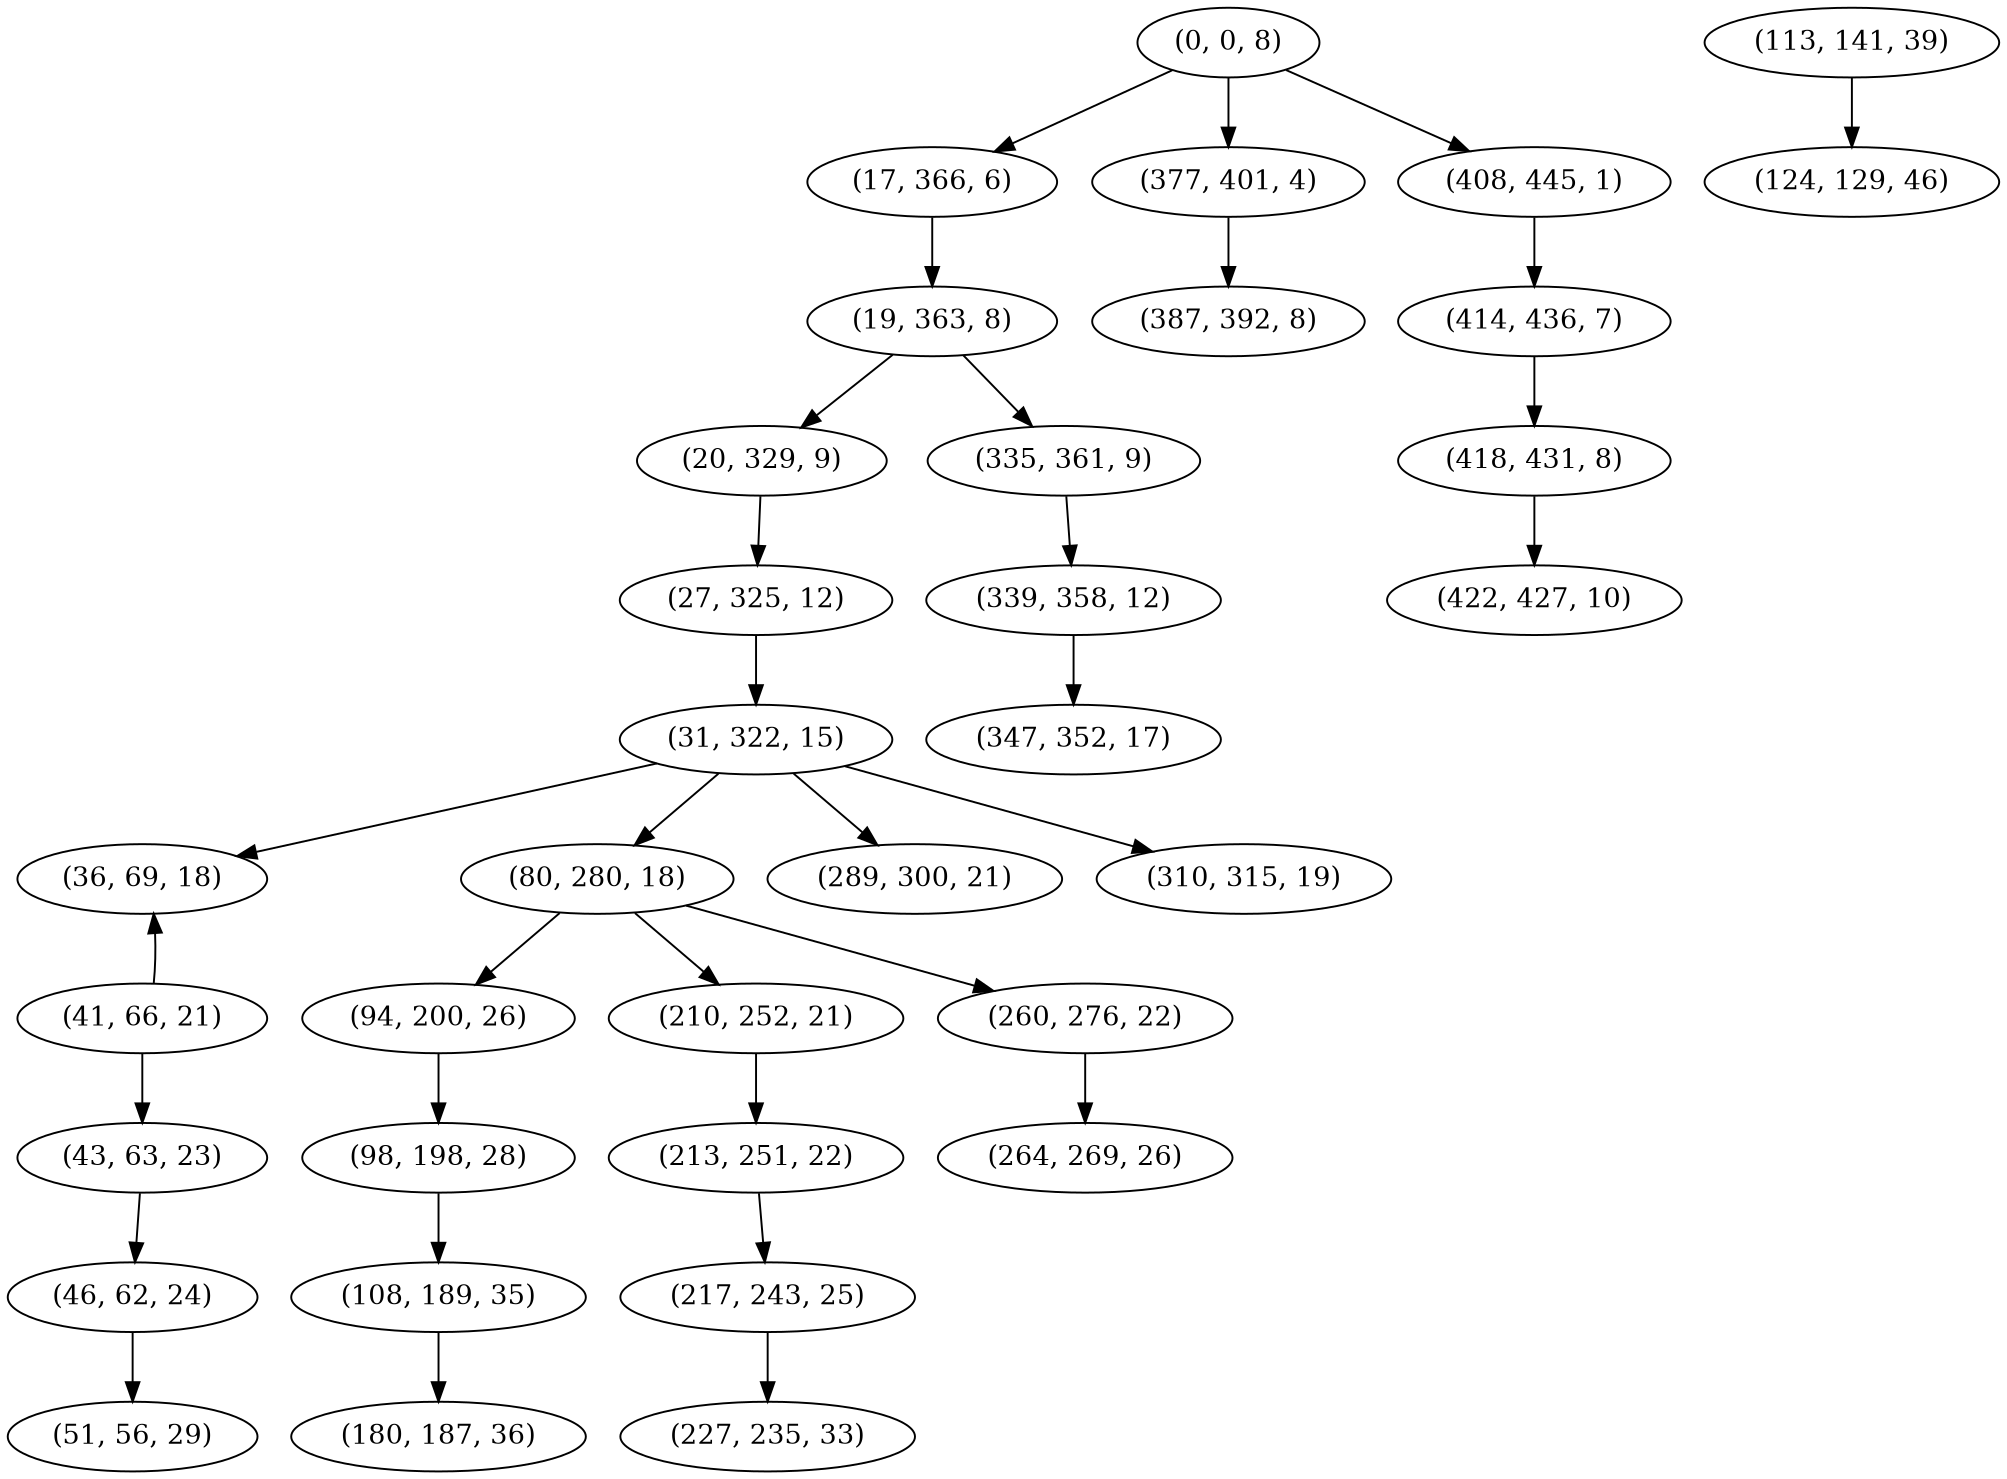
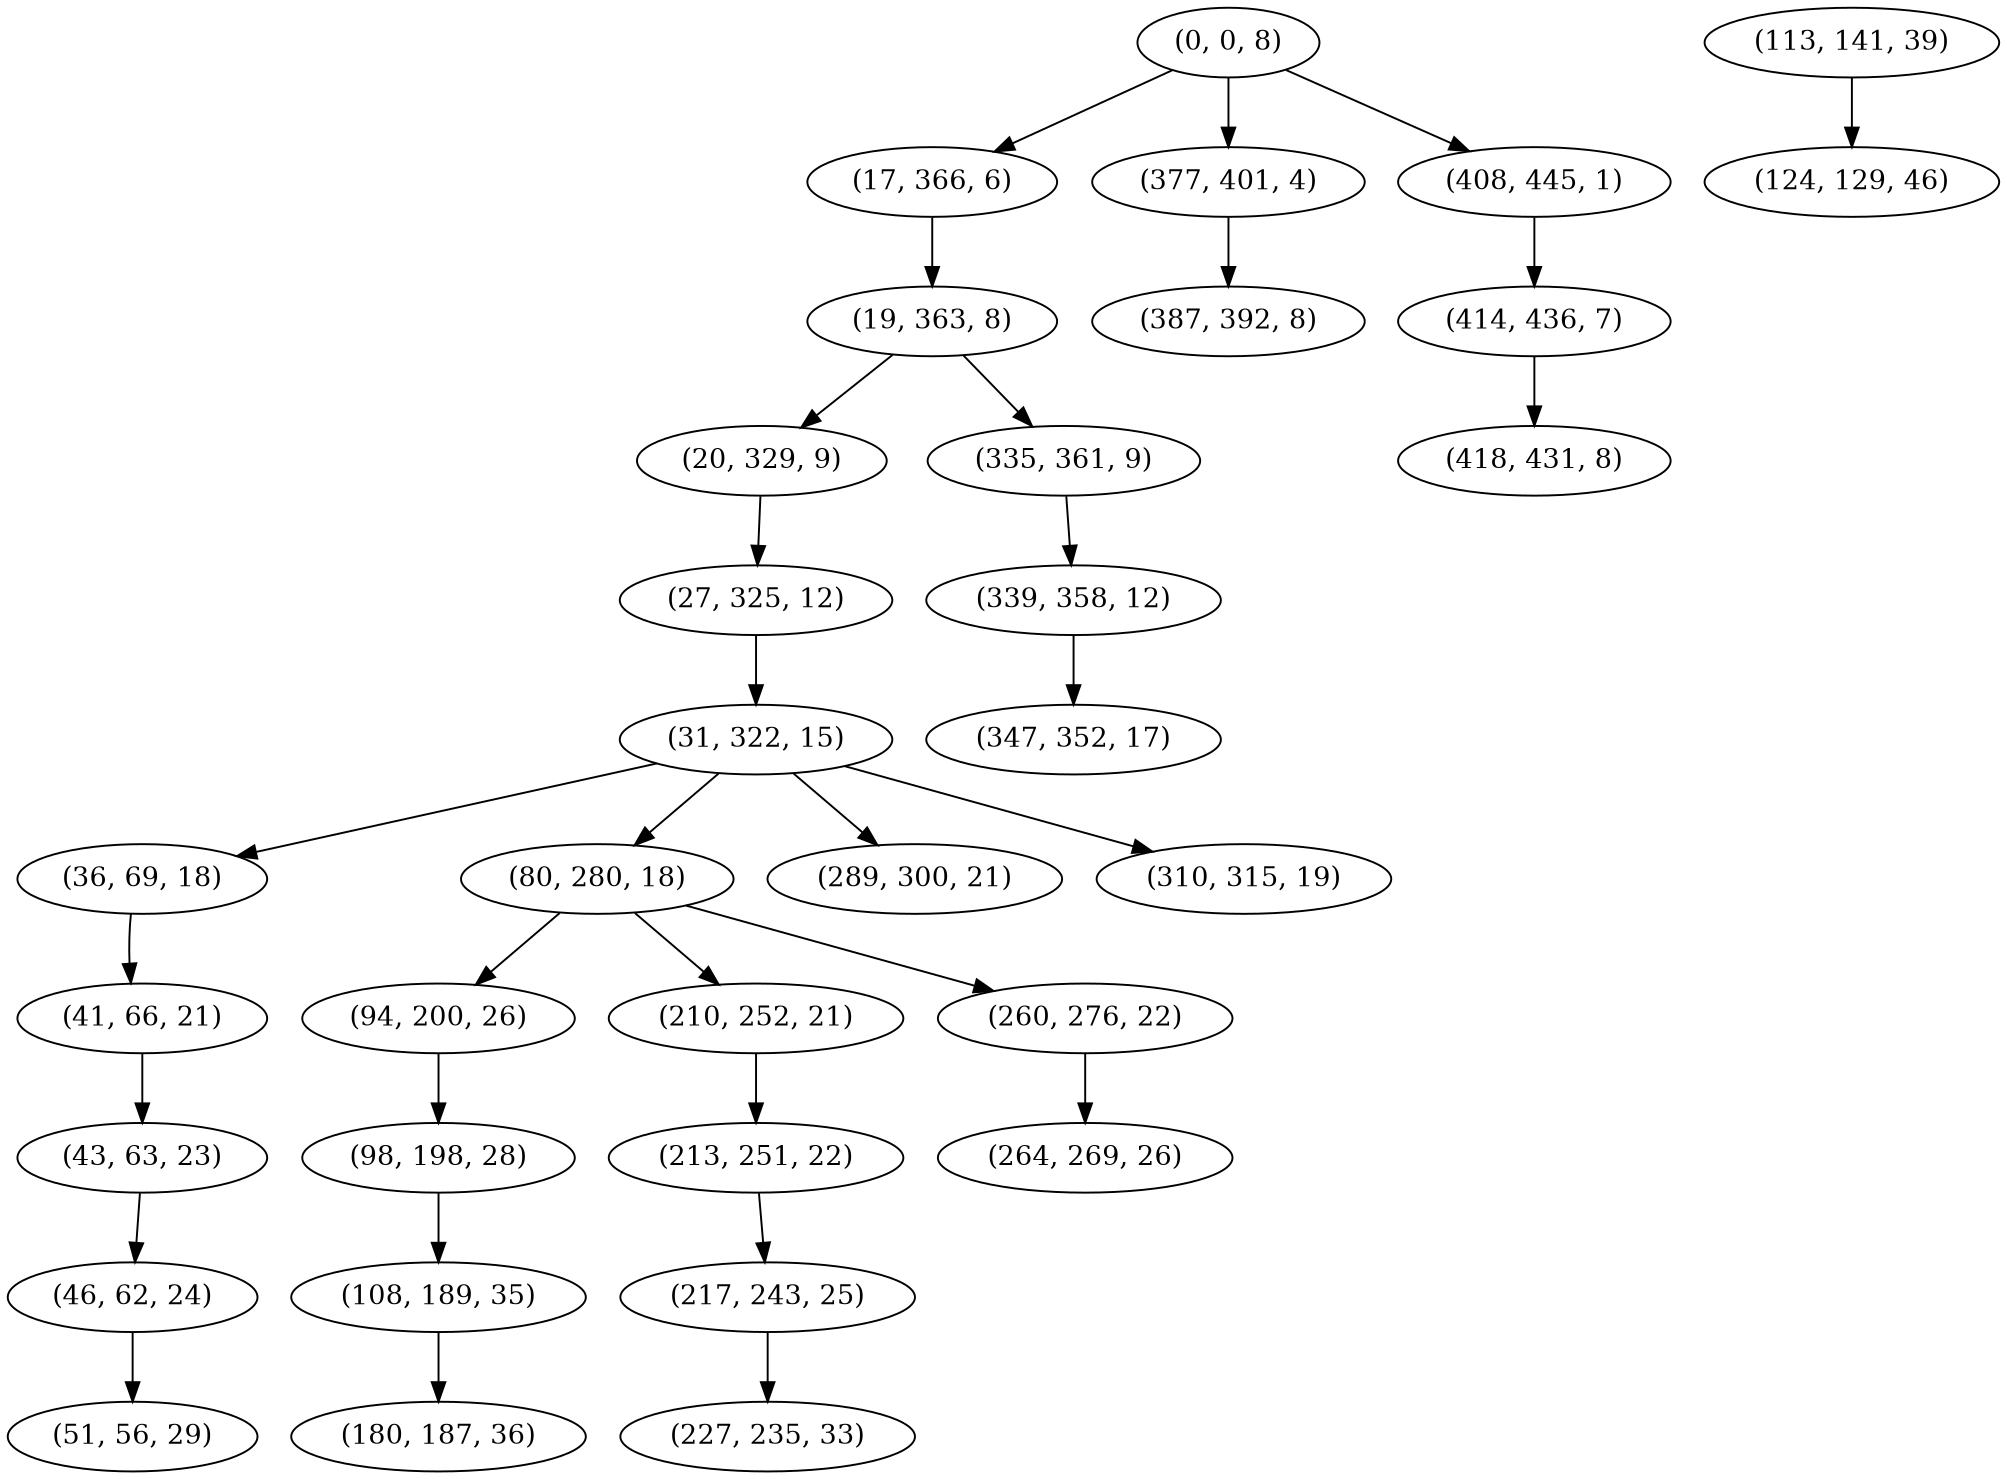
(1534, 600) -> none
(155, 958) -> (129, 939)
